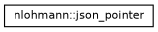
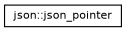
(79, 16) -> (63, 16)
